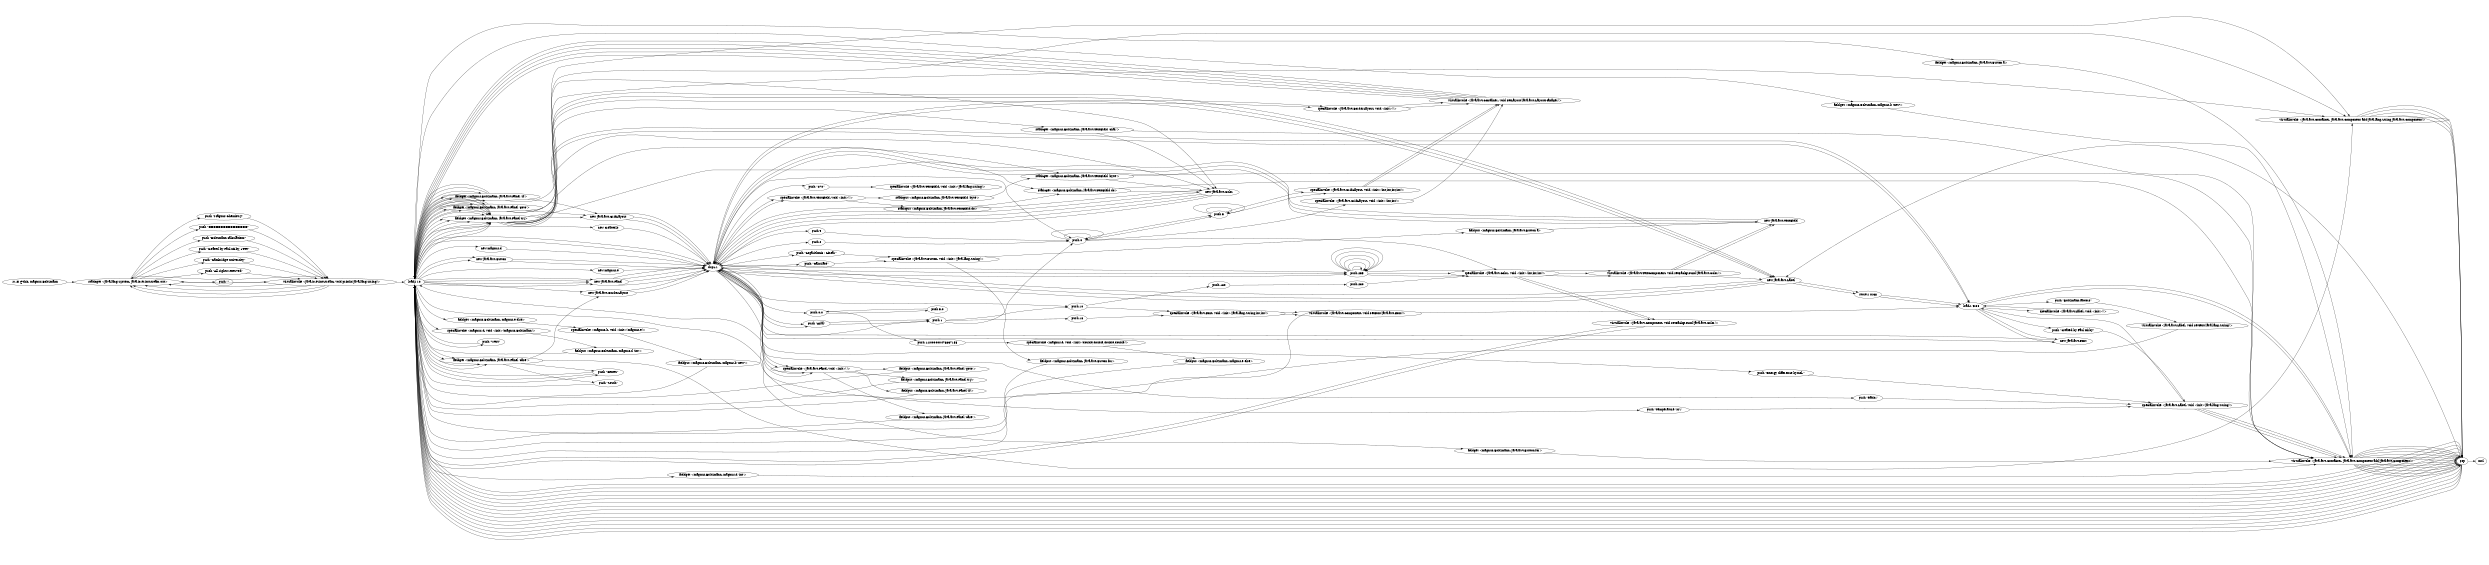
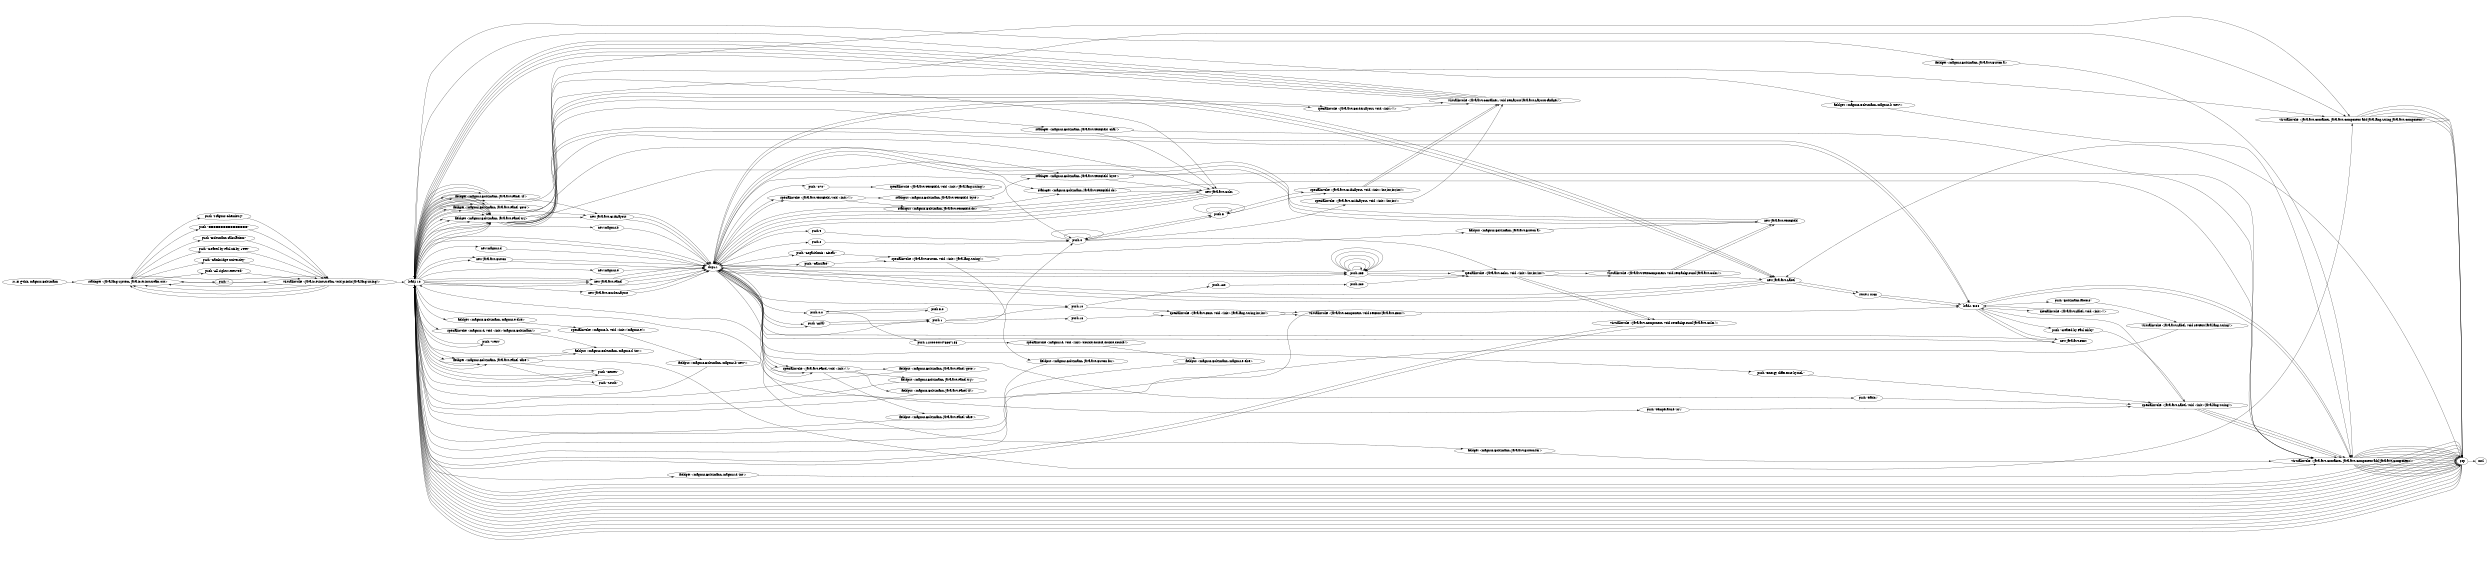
(608, 228) -> (608, 228)
(557, 327) -> (550, 356)
